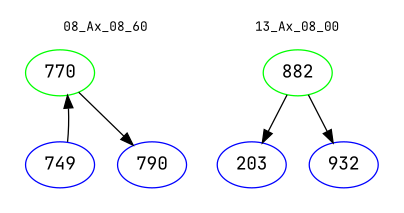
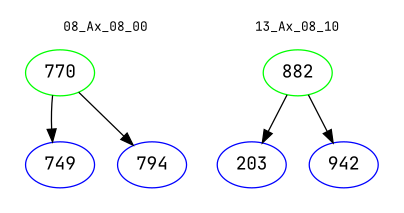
(106, 27) -> (106, 27)
(298, 27) -> (298, 27)
(69, 125) -> (52, 112)
(152, 165) -> (152, 165)
(344, 165) -> (344, 165)
